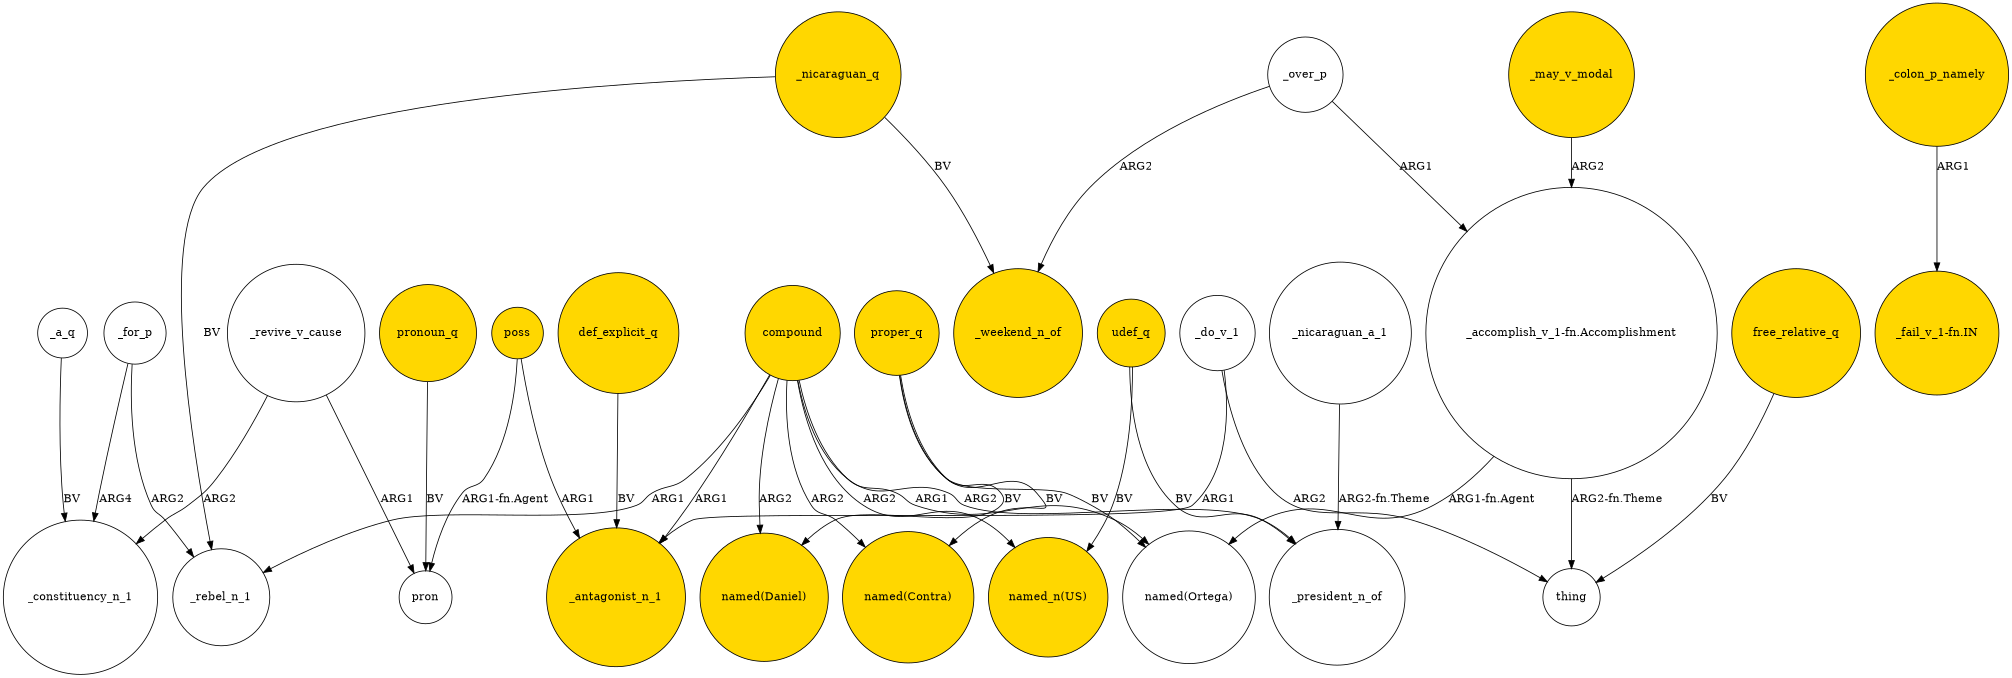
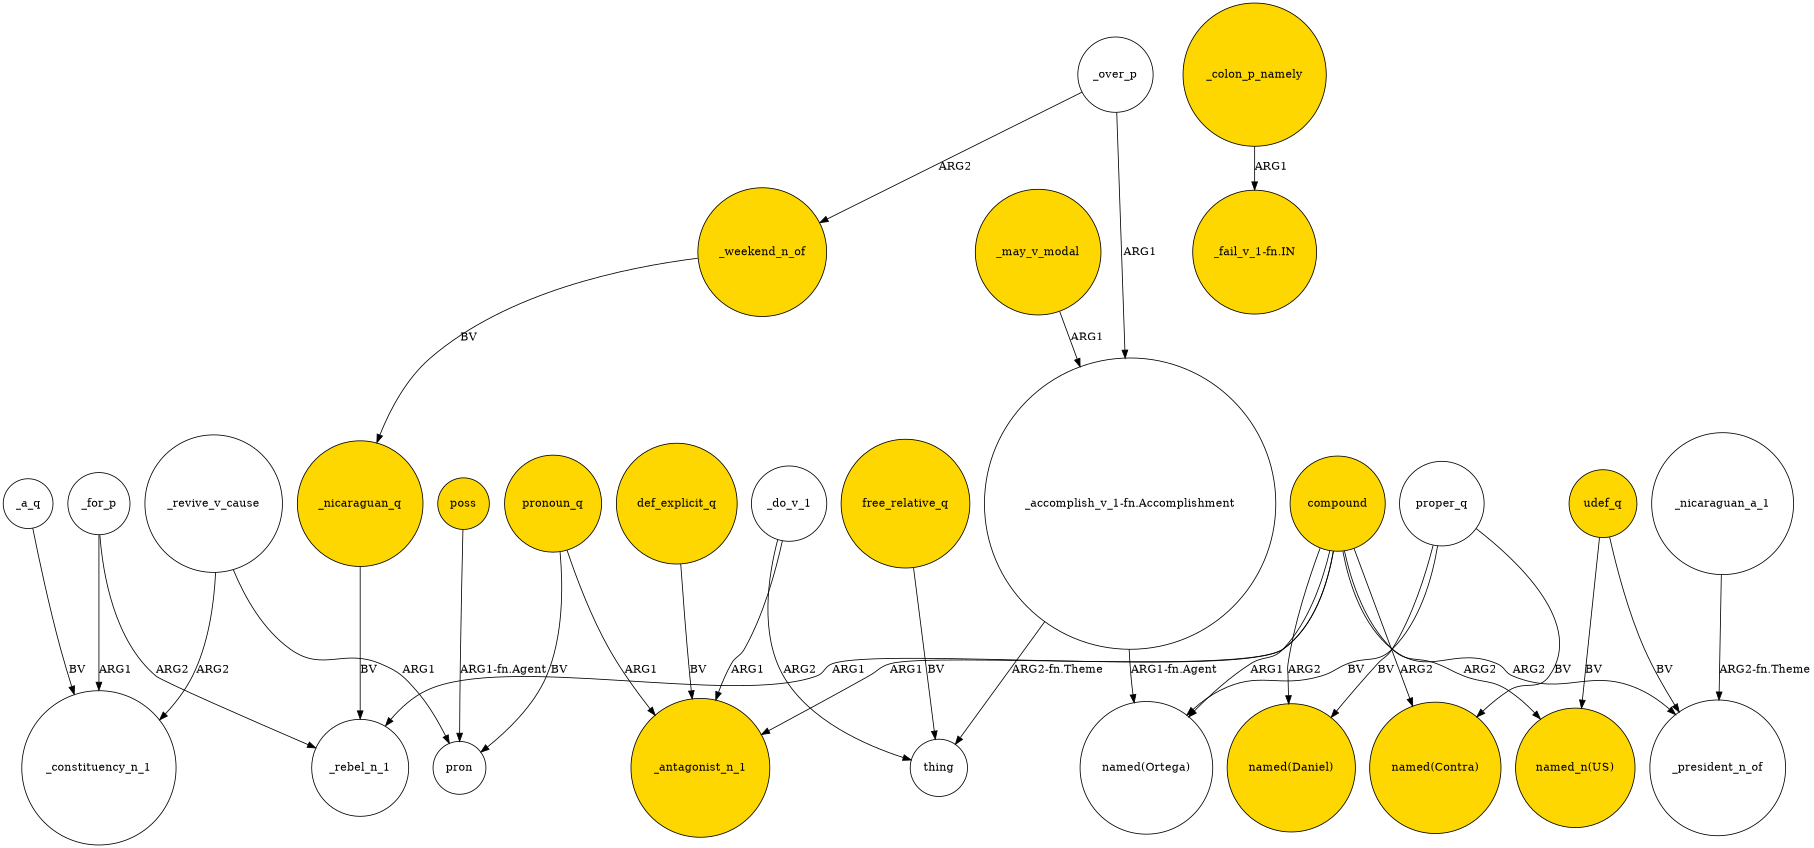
(1588, 167) -> (1087, 337)
(945, 186) -> (514, 307)
(897, 333) -> (1442, 504)
(541, 447) -> (601, 634)
(116, 499) -> (116, 670)
